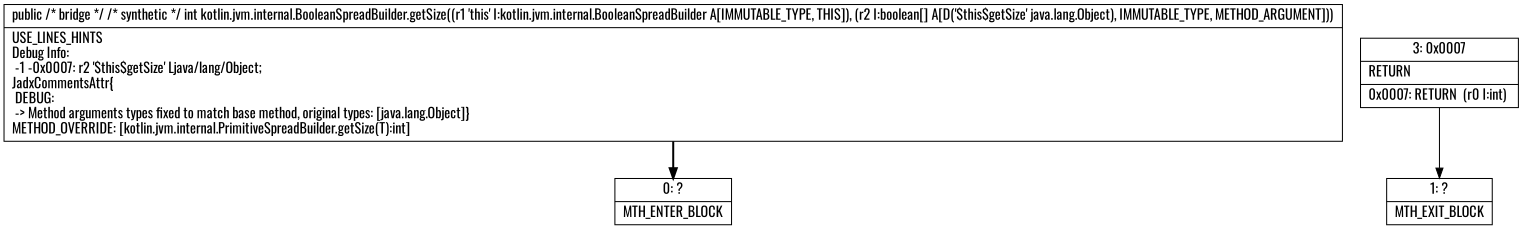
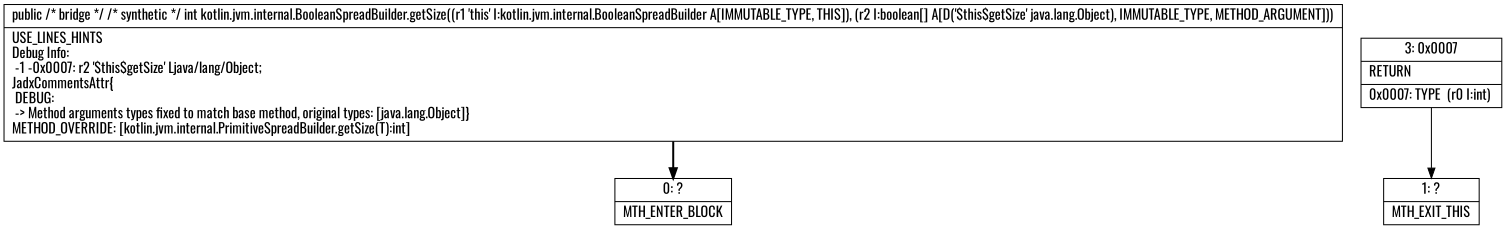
(1439, 96) -> (1431, 96)
(1439, 213) -> (1431, 213)
